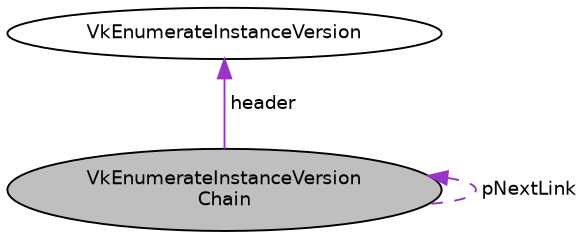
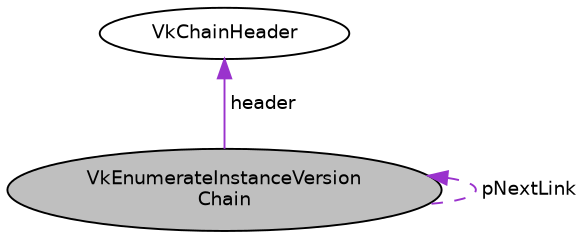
(225, 33) -> (225, 33)
